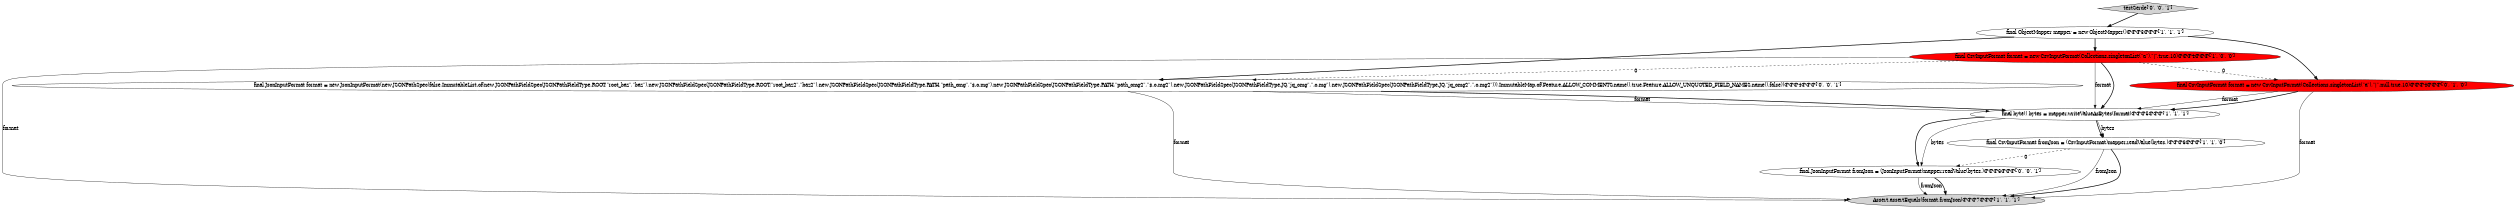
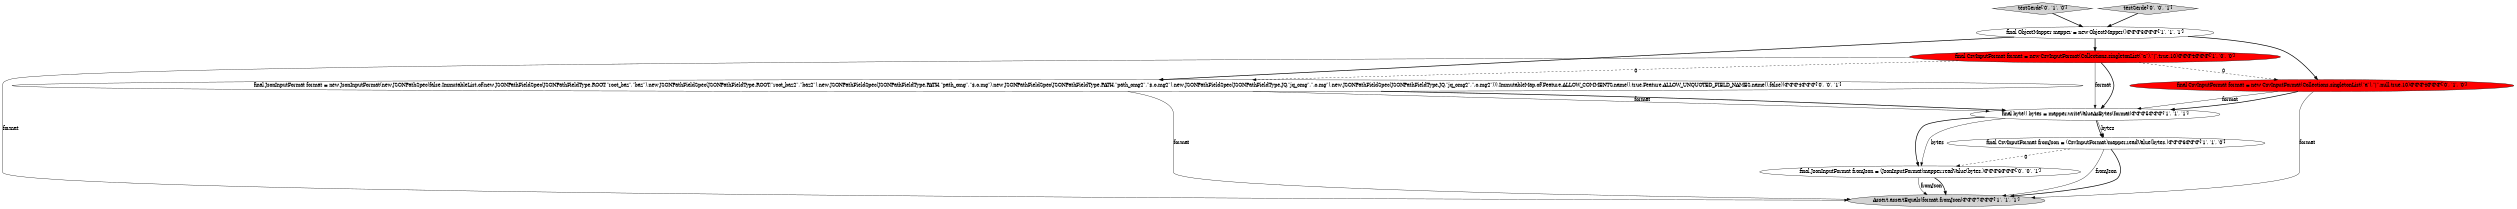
none -> (2043, 9)
